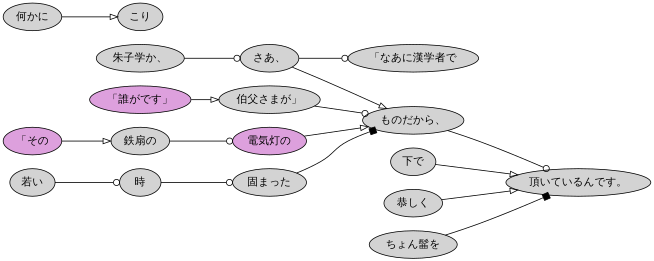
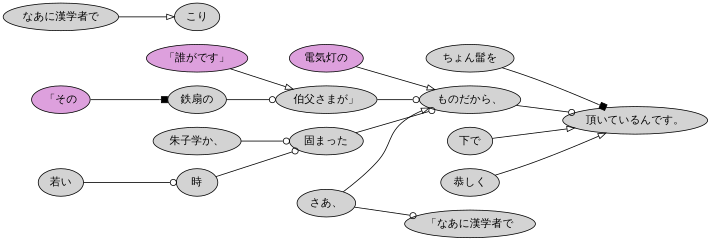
(32, 17) -> (61, 17)
(209, 58) -> (262, 141)
(83, 141) -> (125, 100)
(198, 141) -> (248, 100)
(333, 153) -> (392, 122)
